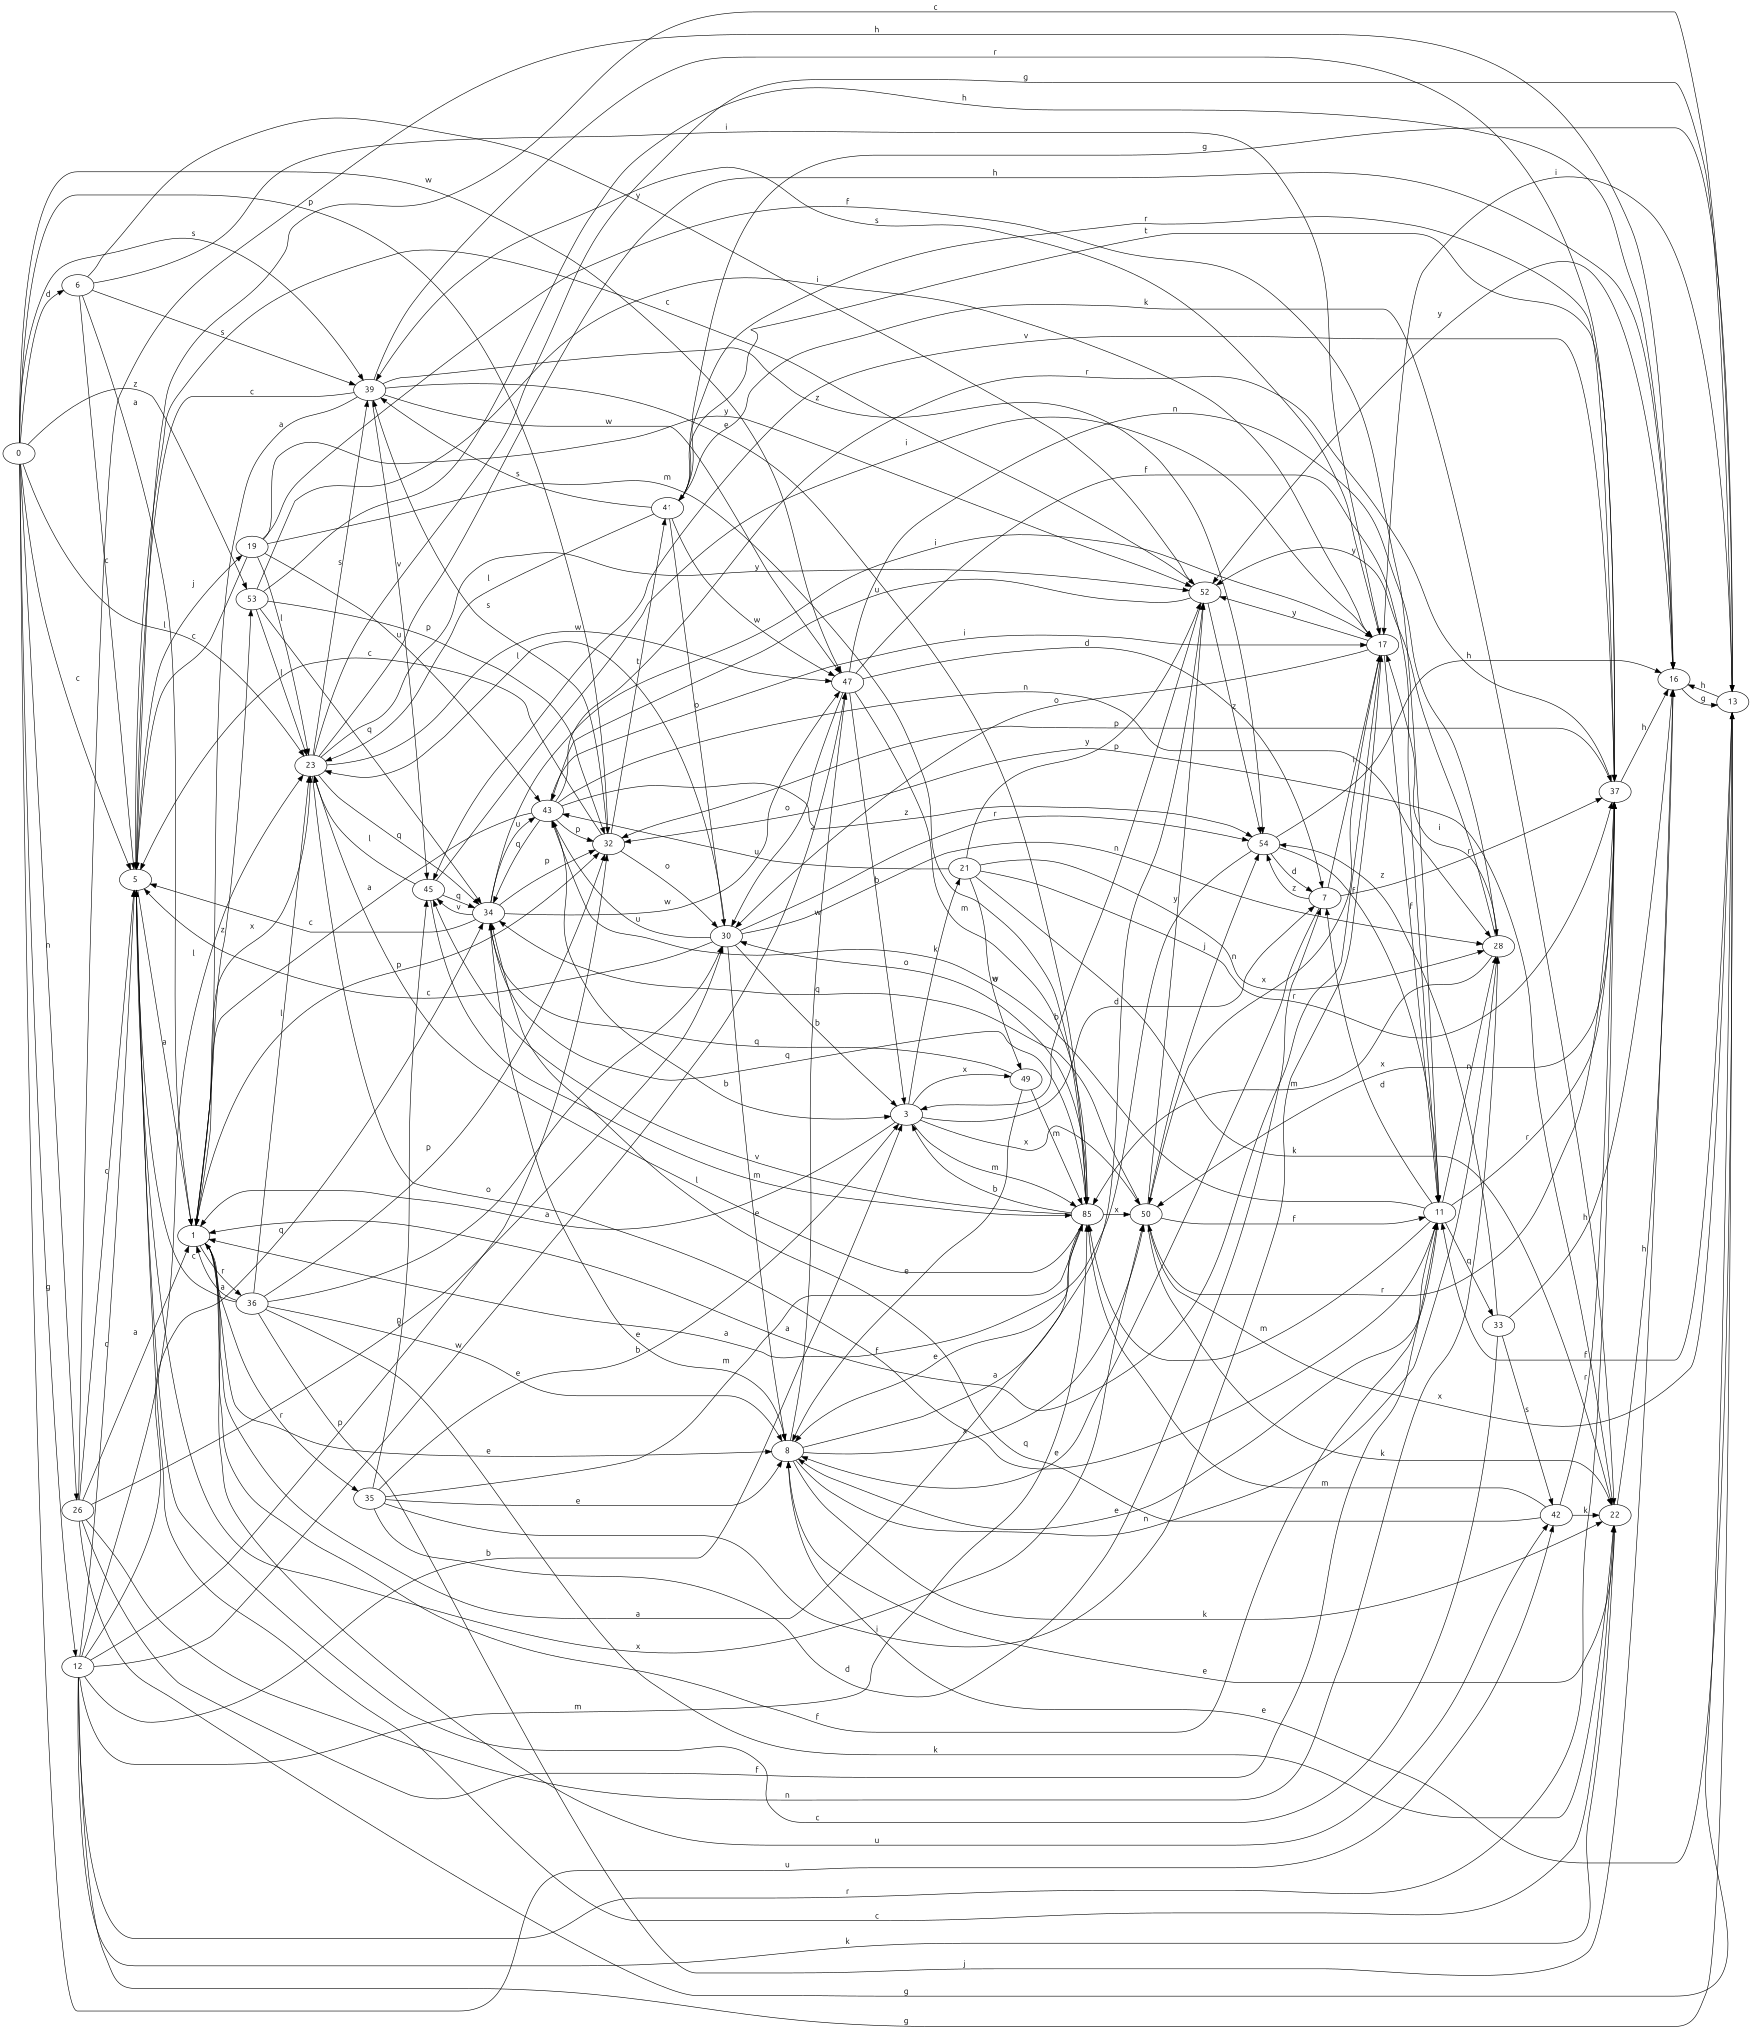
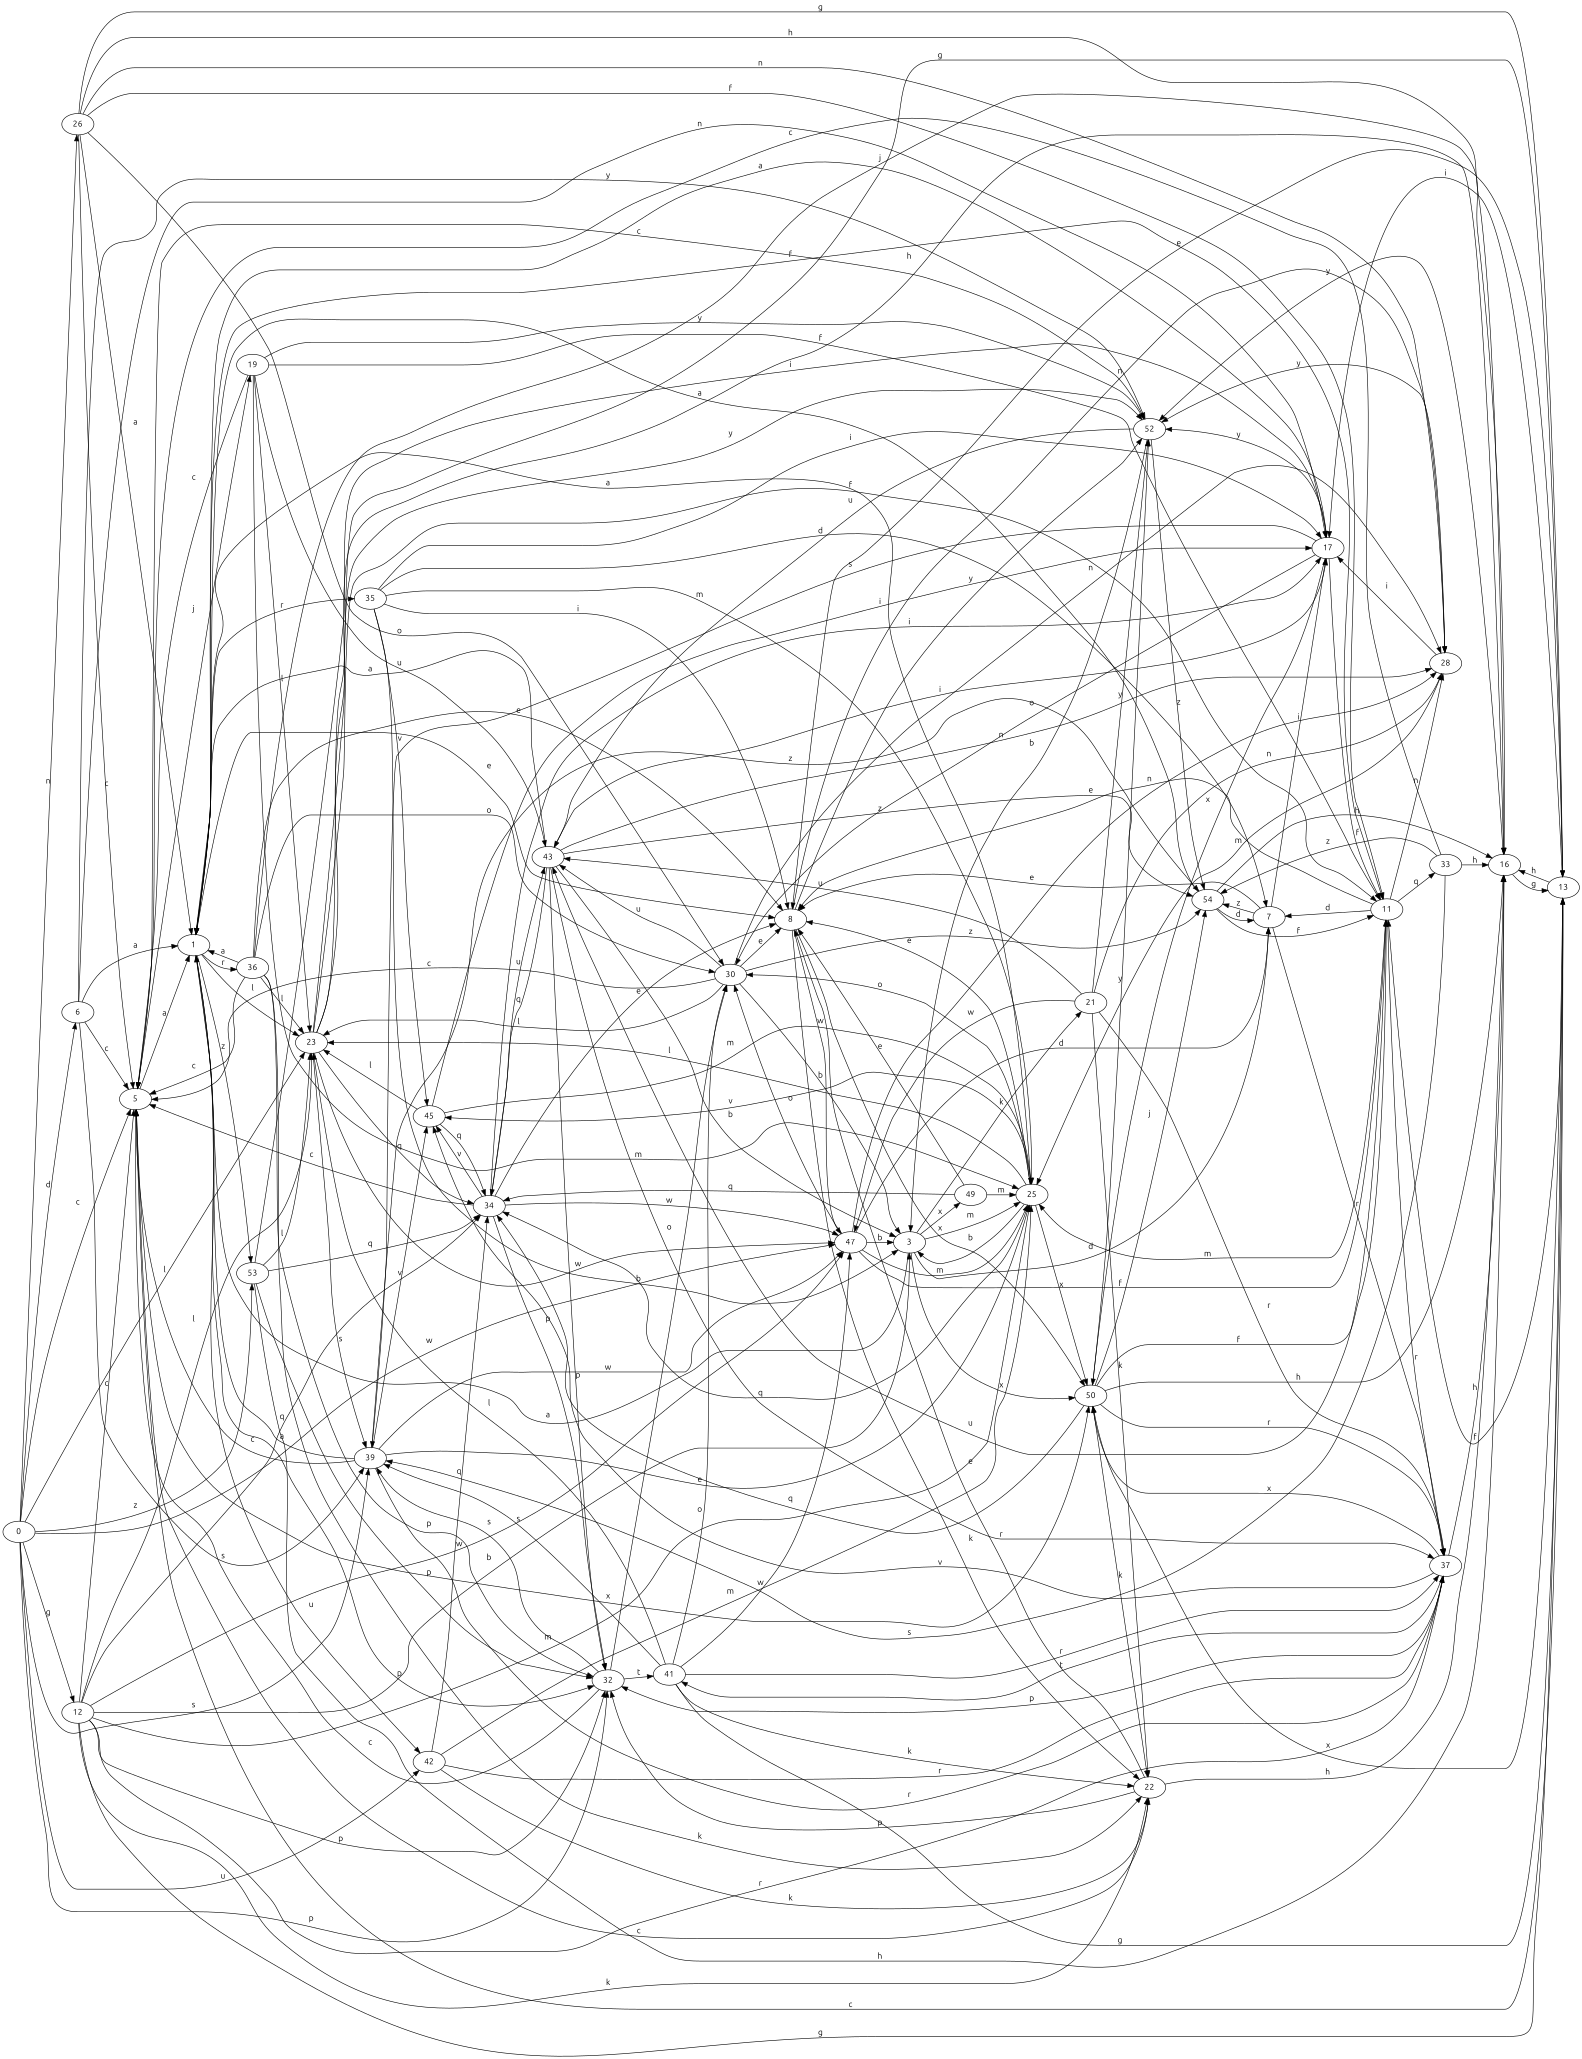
(726, 128) -> (700, 124)
(995, 814) -> (971, 932)
(252, 926) -> (253, 988)
(989, 972) -> (914, 1083)
(1087, 1214) -> (1032, 1195)
none -> (1440, 1273)
(995, 1375) -> (971, 579)
(1527, 1418) -> (1158, 1580)
(578, 1501) -> (578, 609)
